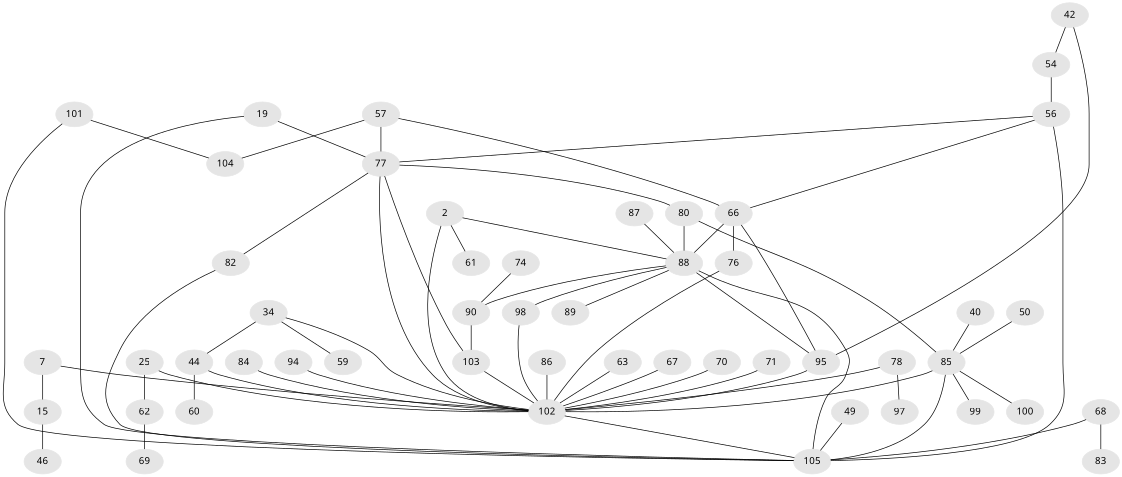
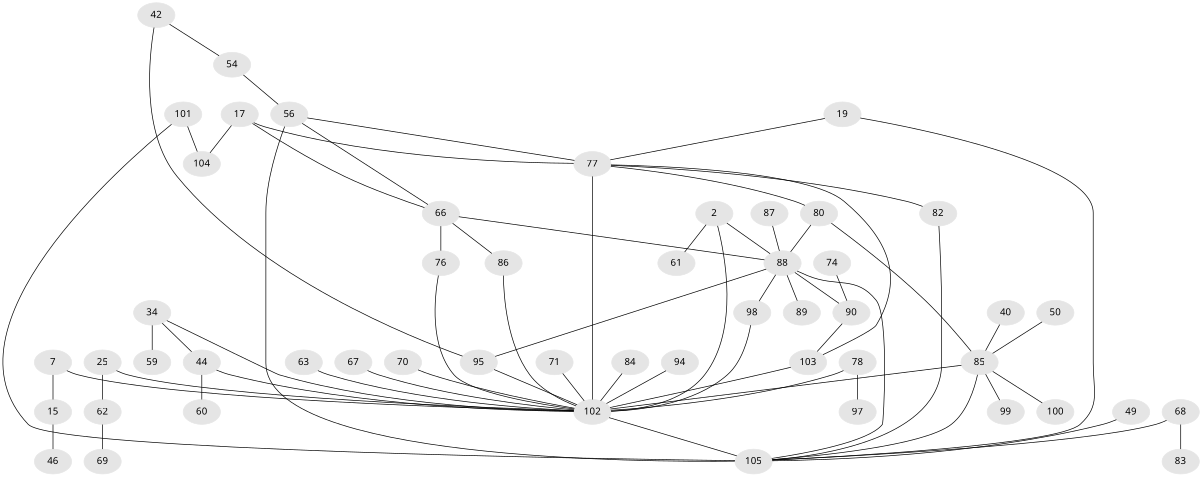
(381, 114) -> (240, 114)
(780, 287) -> (472, 238)
